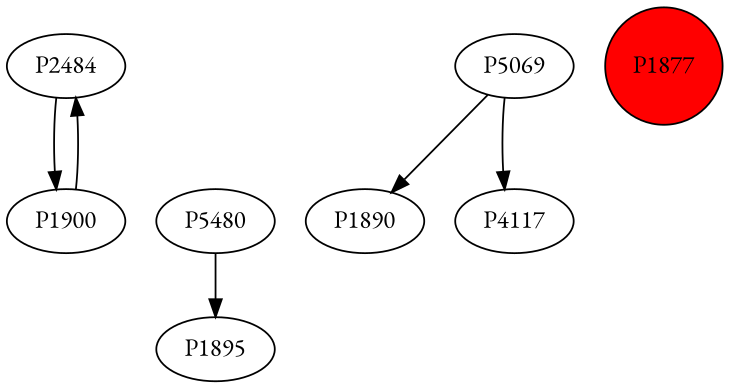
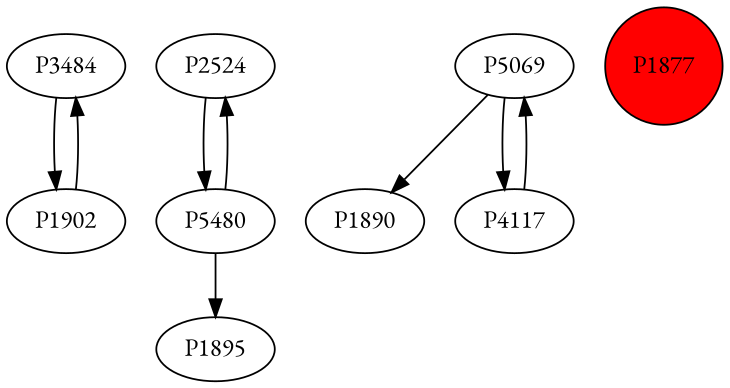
(66, 66) -> (66, 66)
none -> (216, 66)
none -> (526, 153)
(66, 221) -> (66, 221)
